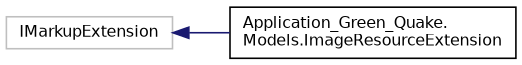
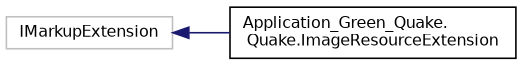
(373, 33) -> (373, 33)
